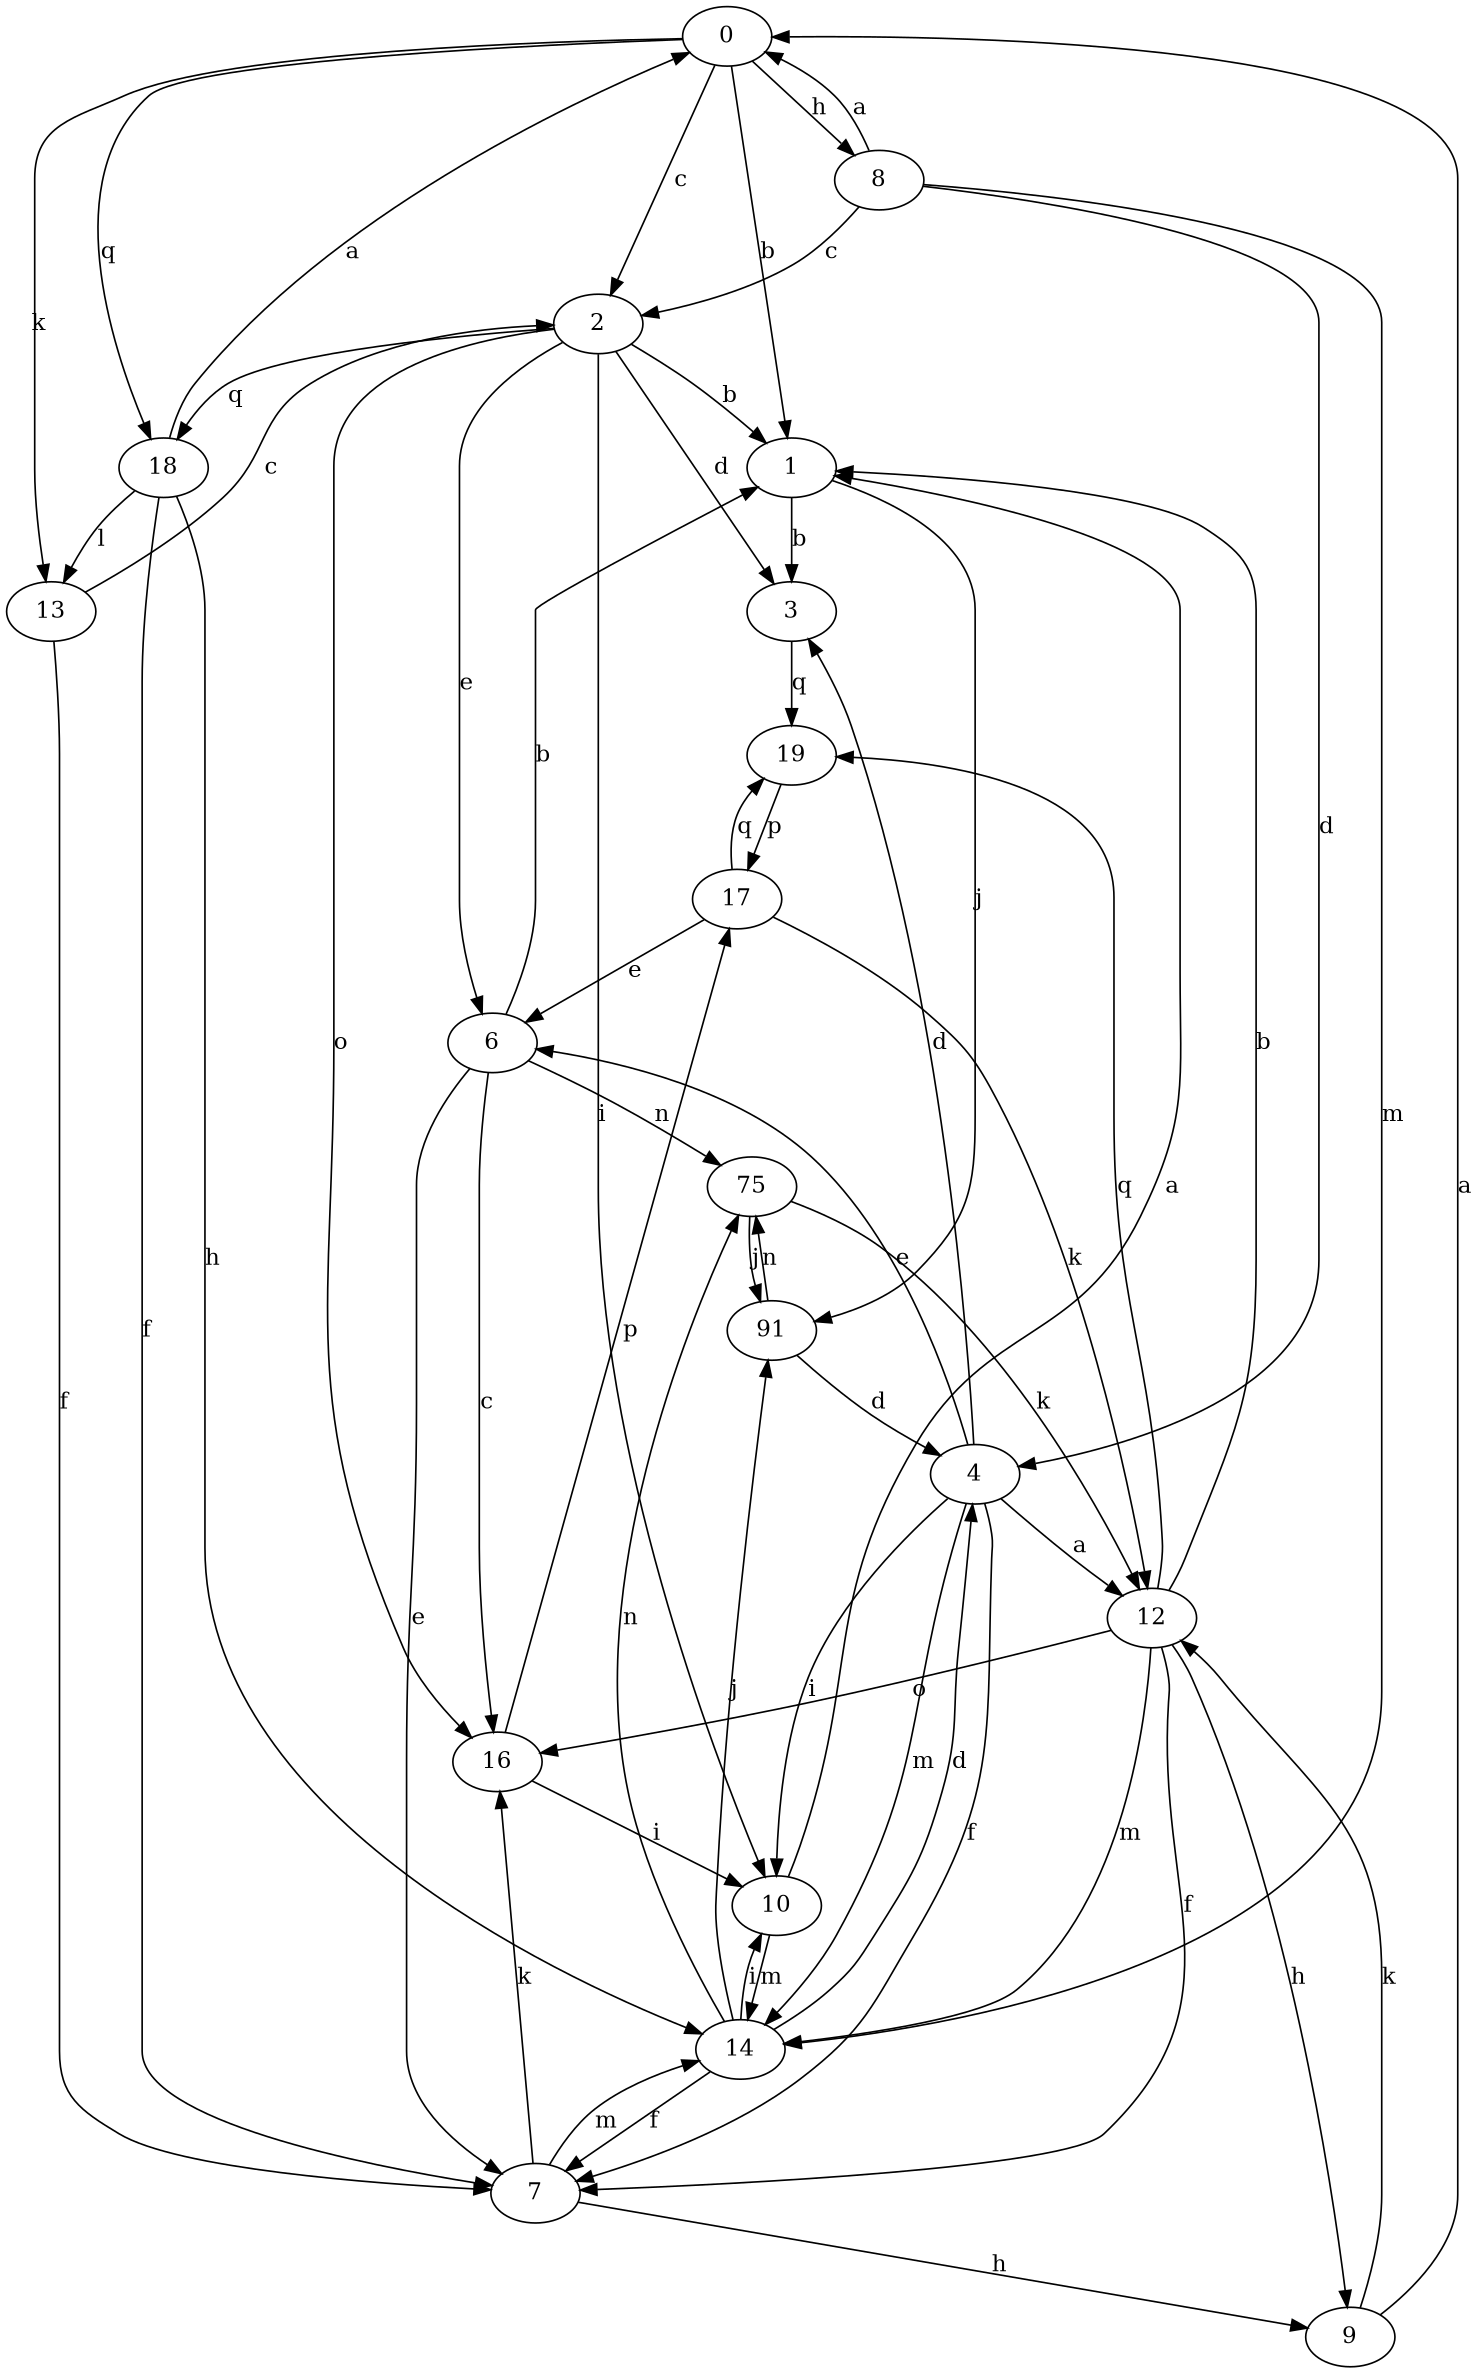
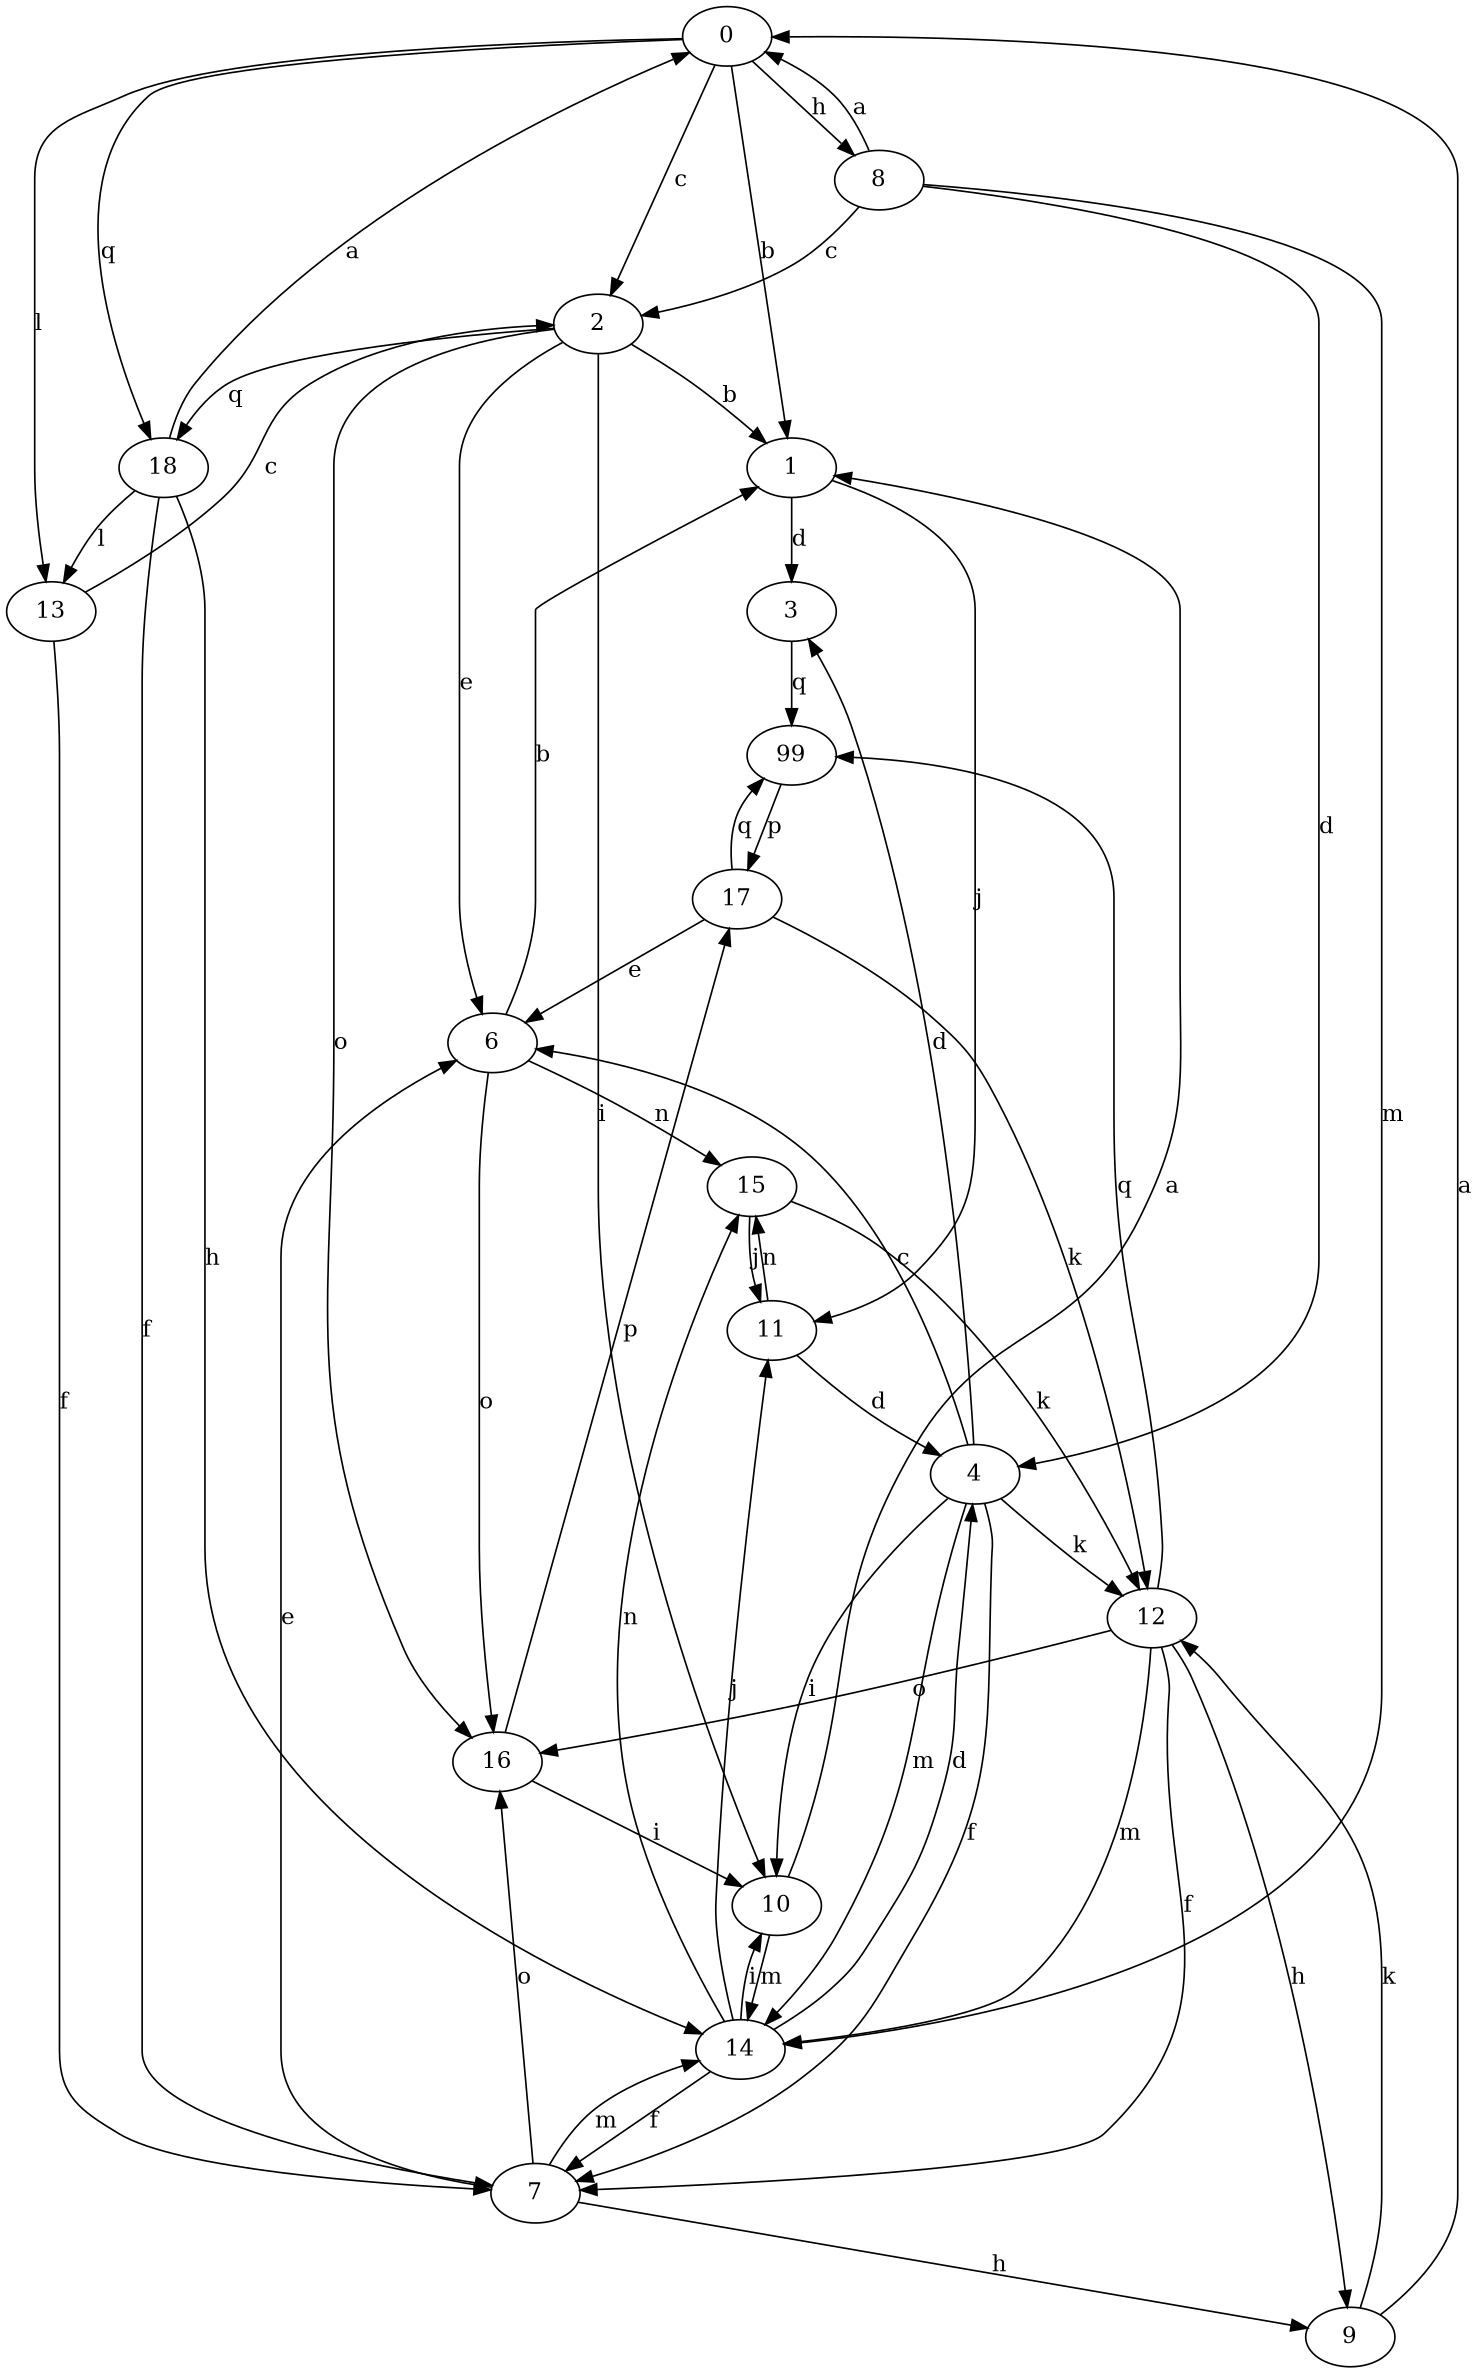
(39, 324) -> (39, 324)
(690, 461) -> none
(800, 540) -> (800, 540)
(792, 755) -> (792, 755)
(1256, 877) -> none
(752, 1187) -> (752, 1187)
(903, 1259) -> (903, 1259)
(772, 1330) -> (772, 1330)
(487, 1402) -> (487, 1402)
(1080, 1546) -> (1080, 1546)
(409, 1625) -> (281, 1660)
(525, 1978) -> (525, 1978)
